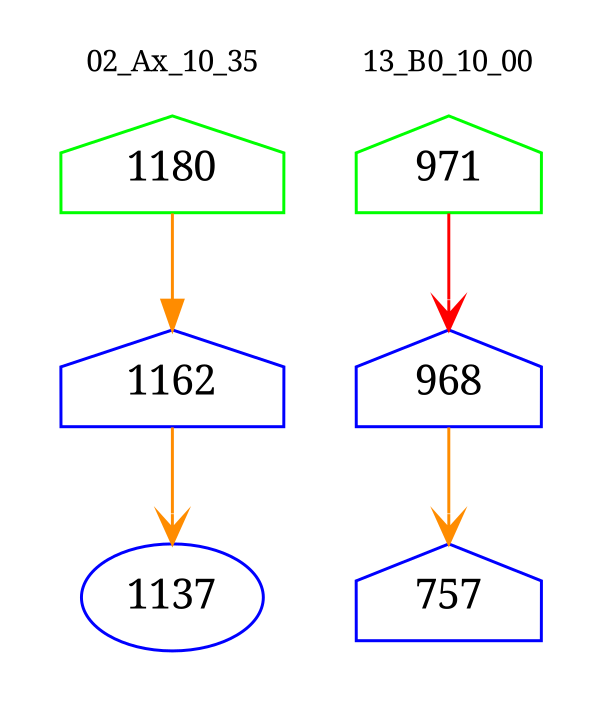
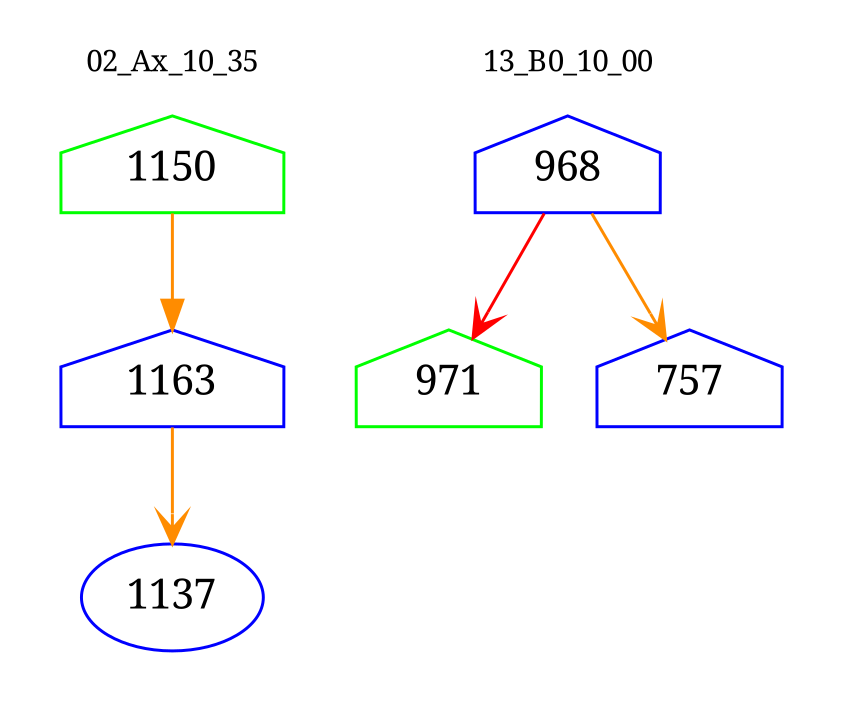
(172, 169) -> (172, 169)
(449, 256) -> (516, 263)
(172, 383) -> (172, 383)
